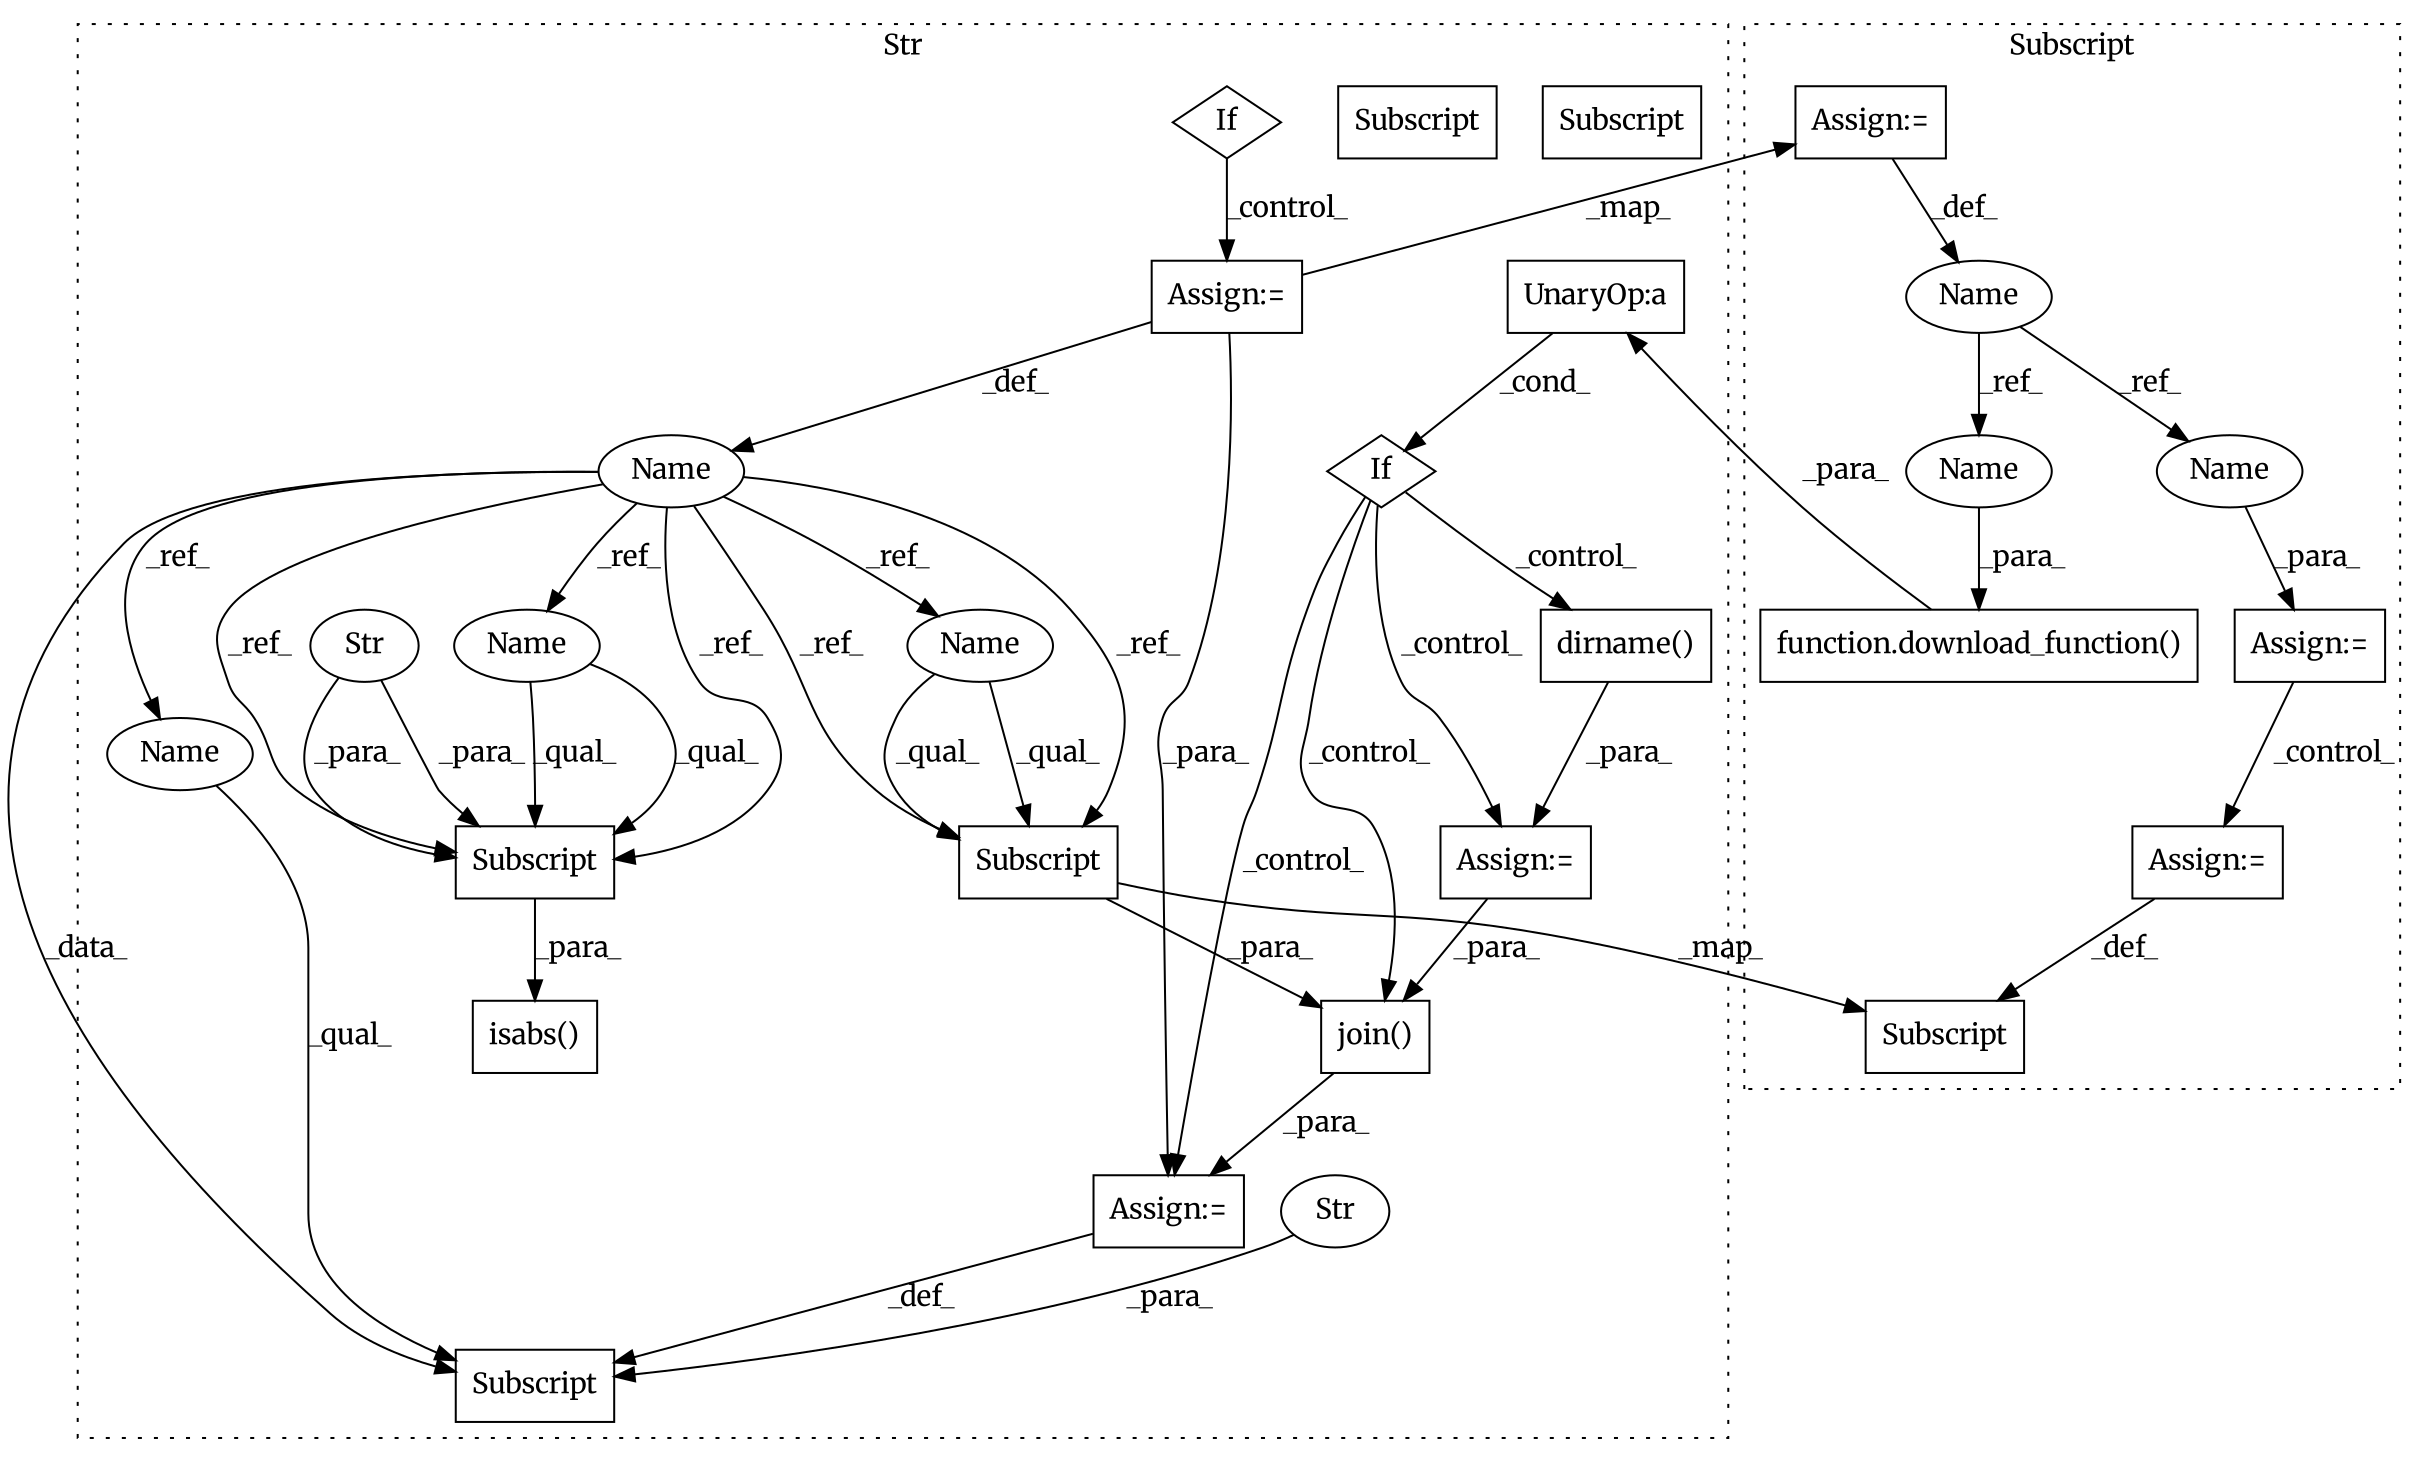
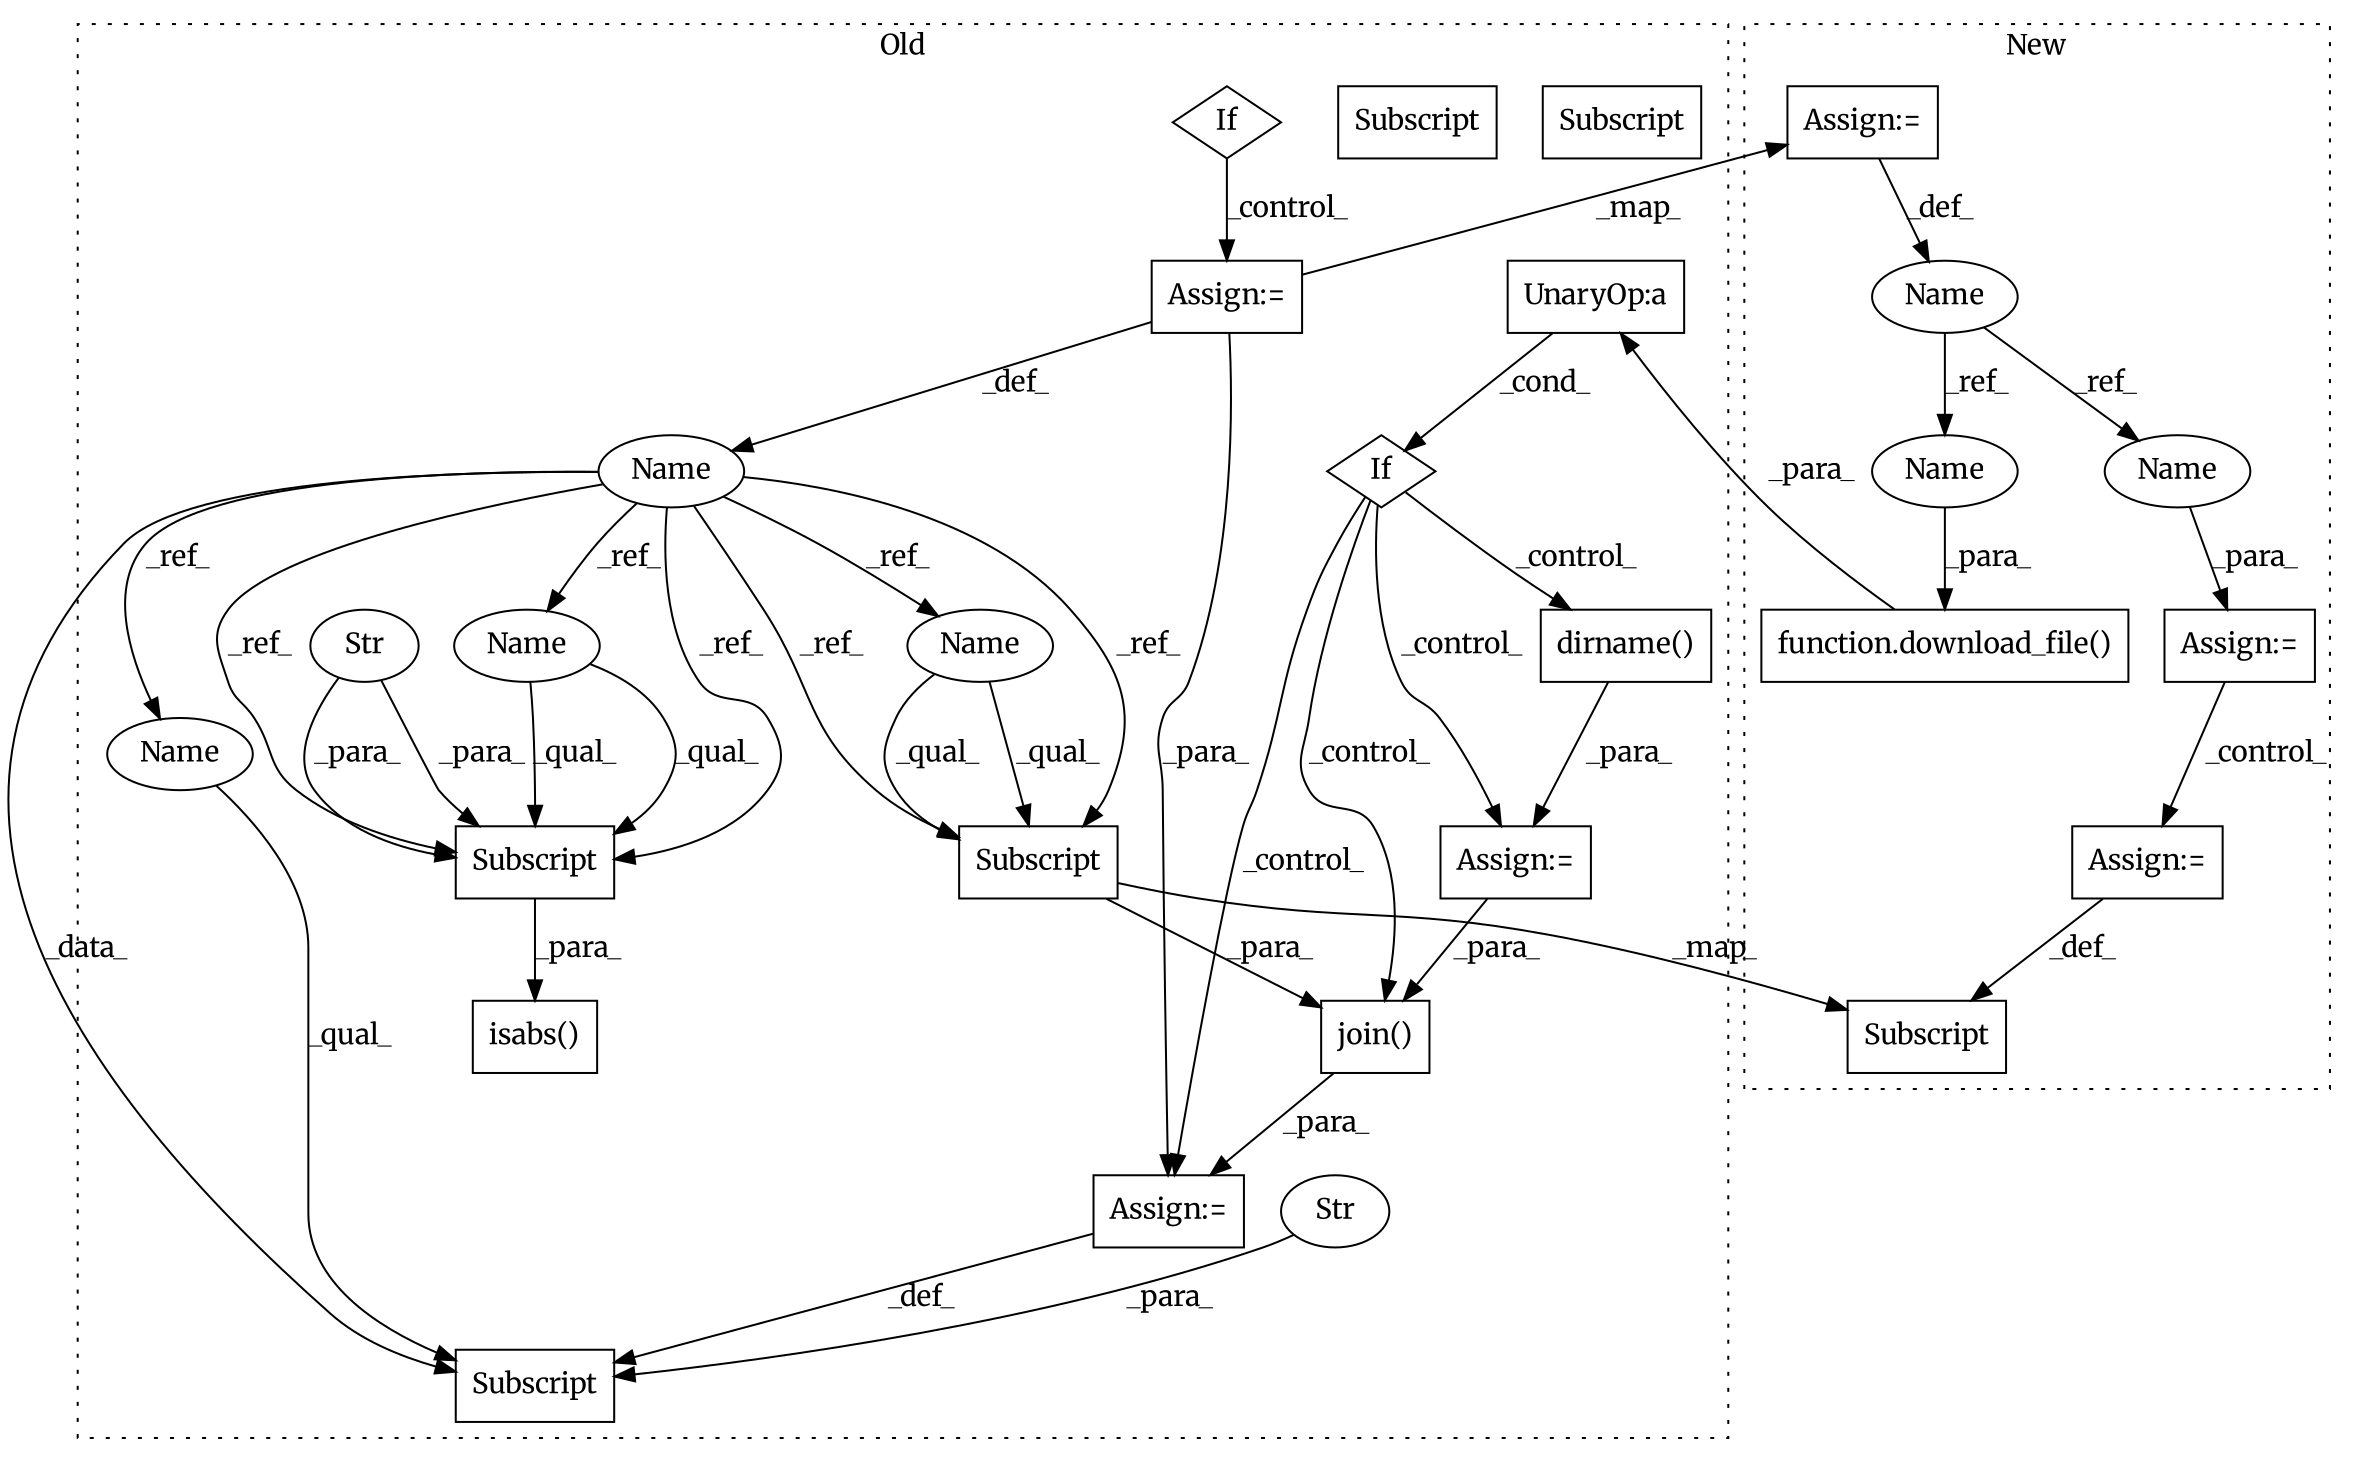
(903, 47) -> (903, 47)
(2072, 47) -> (2037, 47)
(1979, 646) -> (1945, 646)
